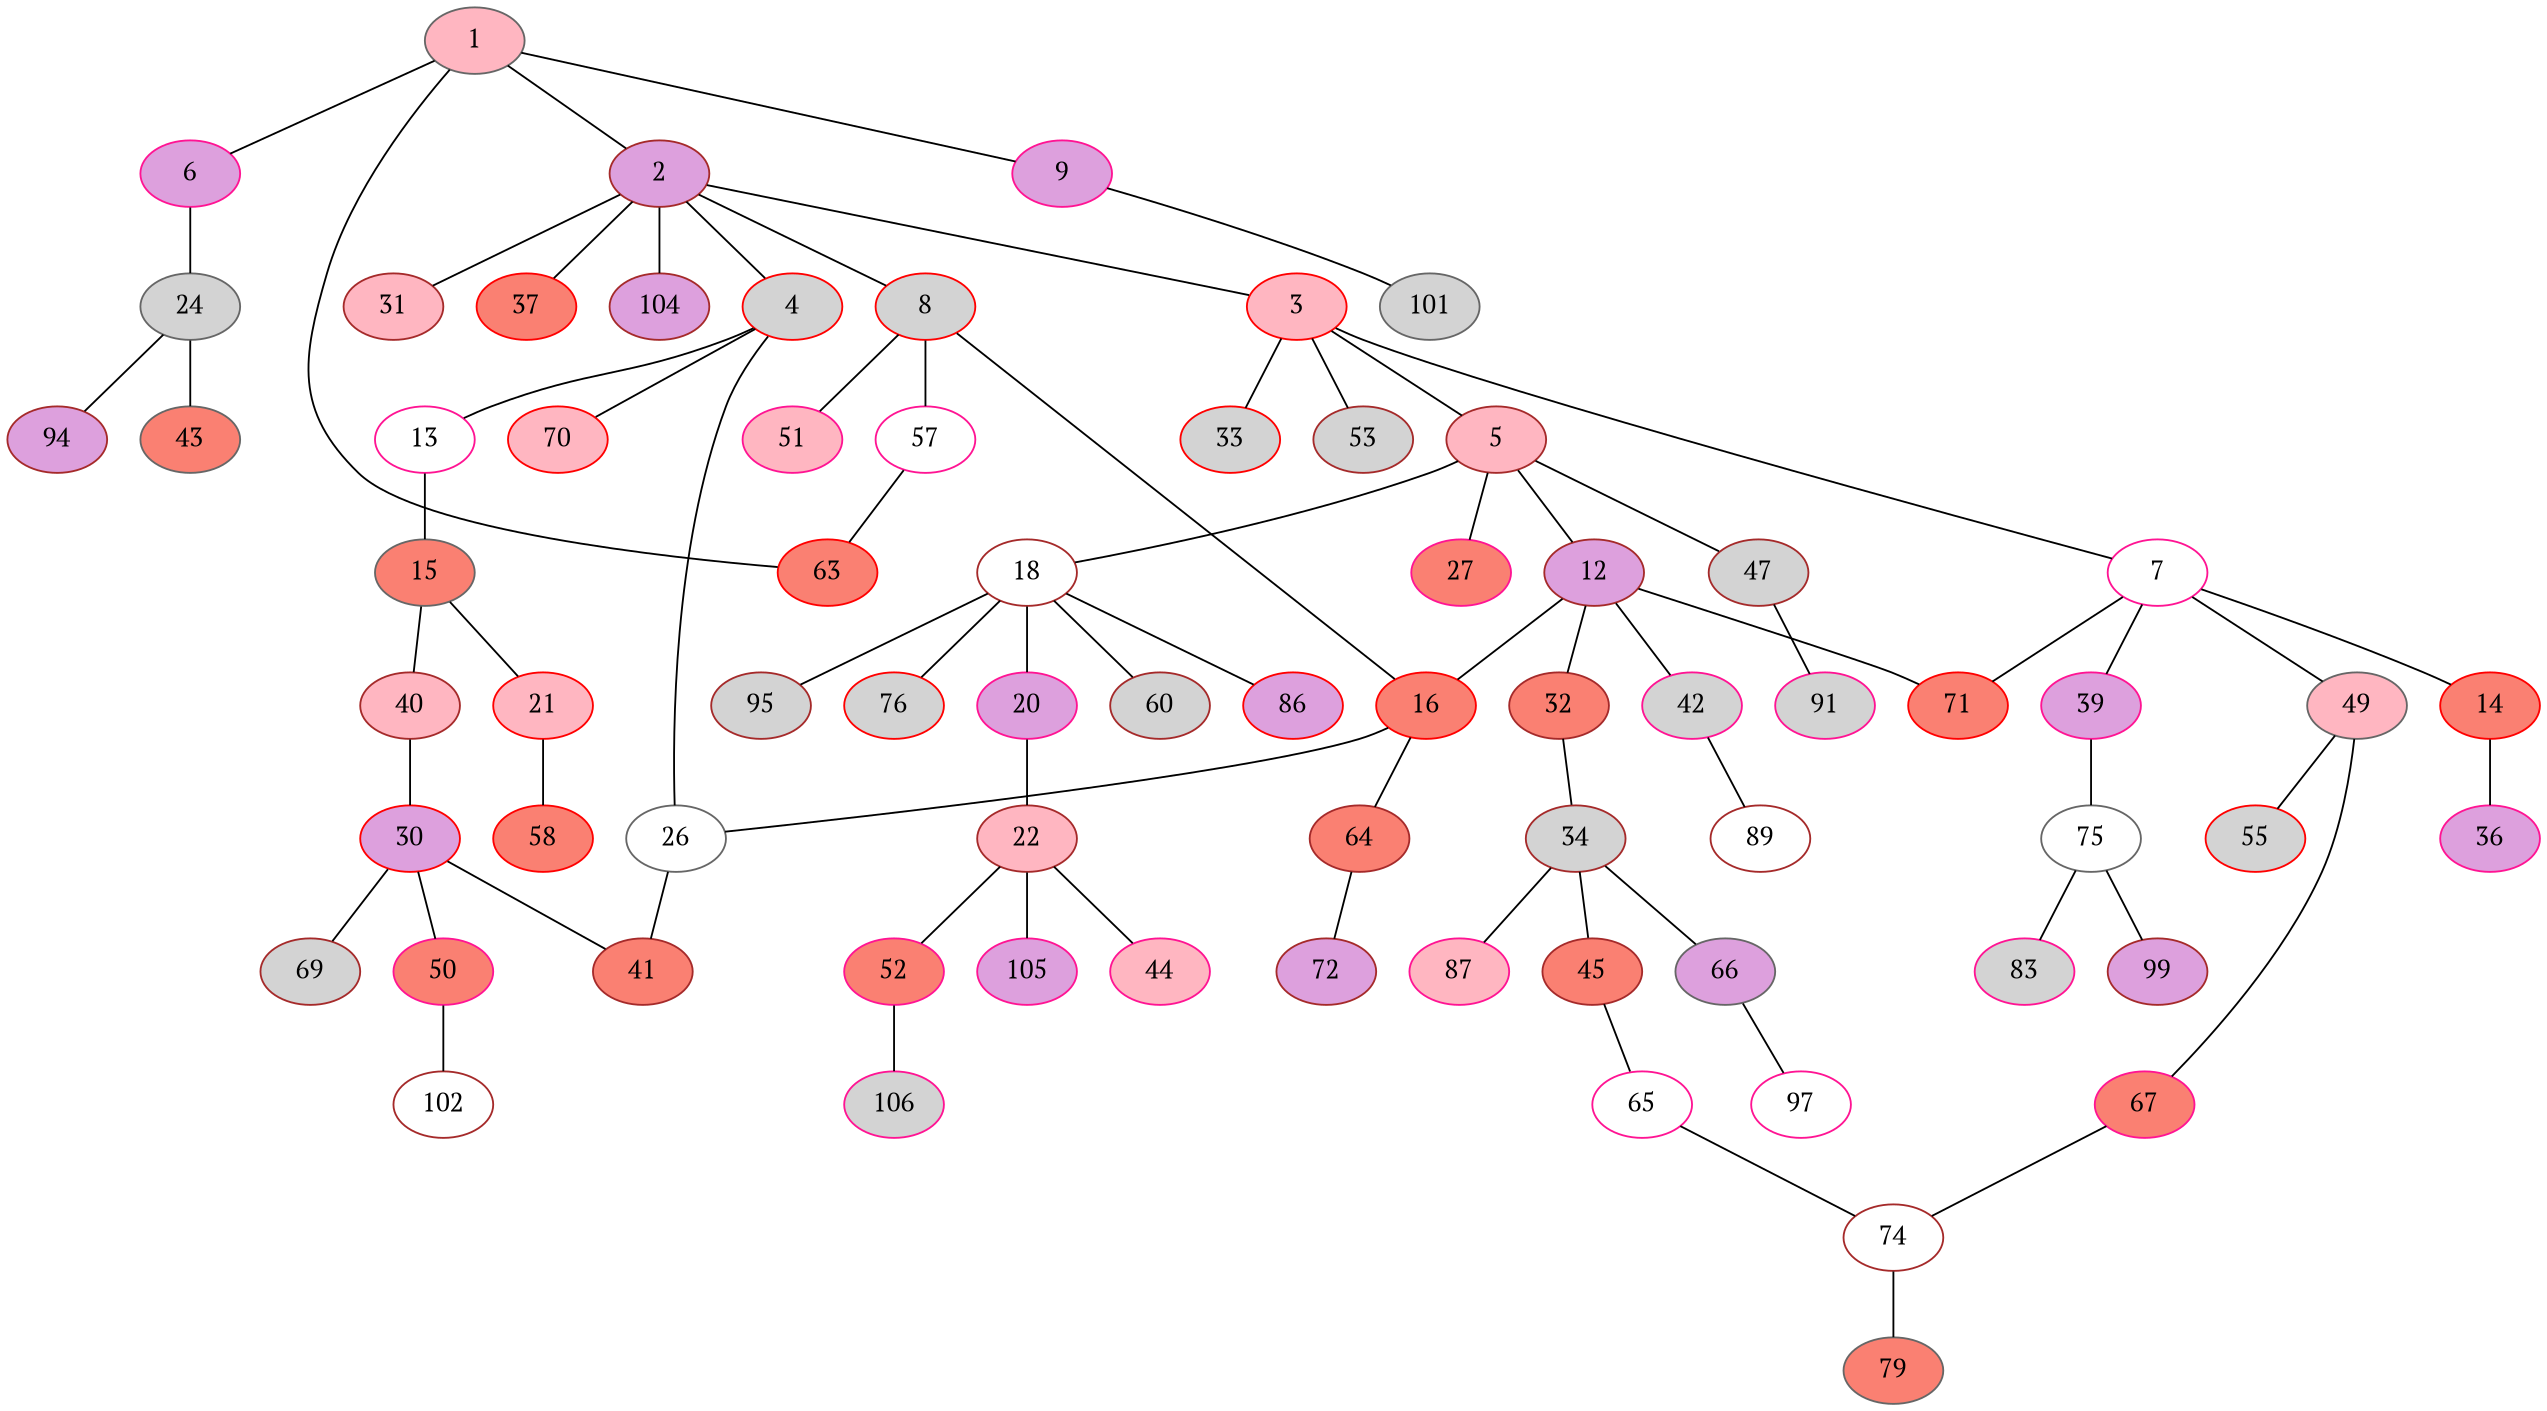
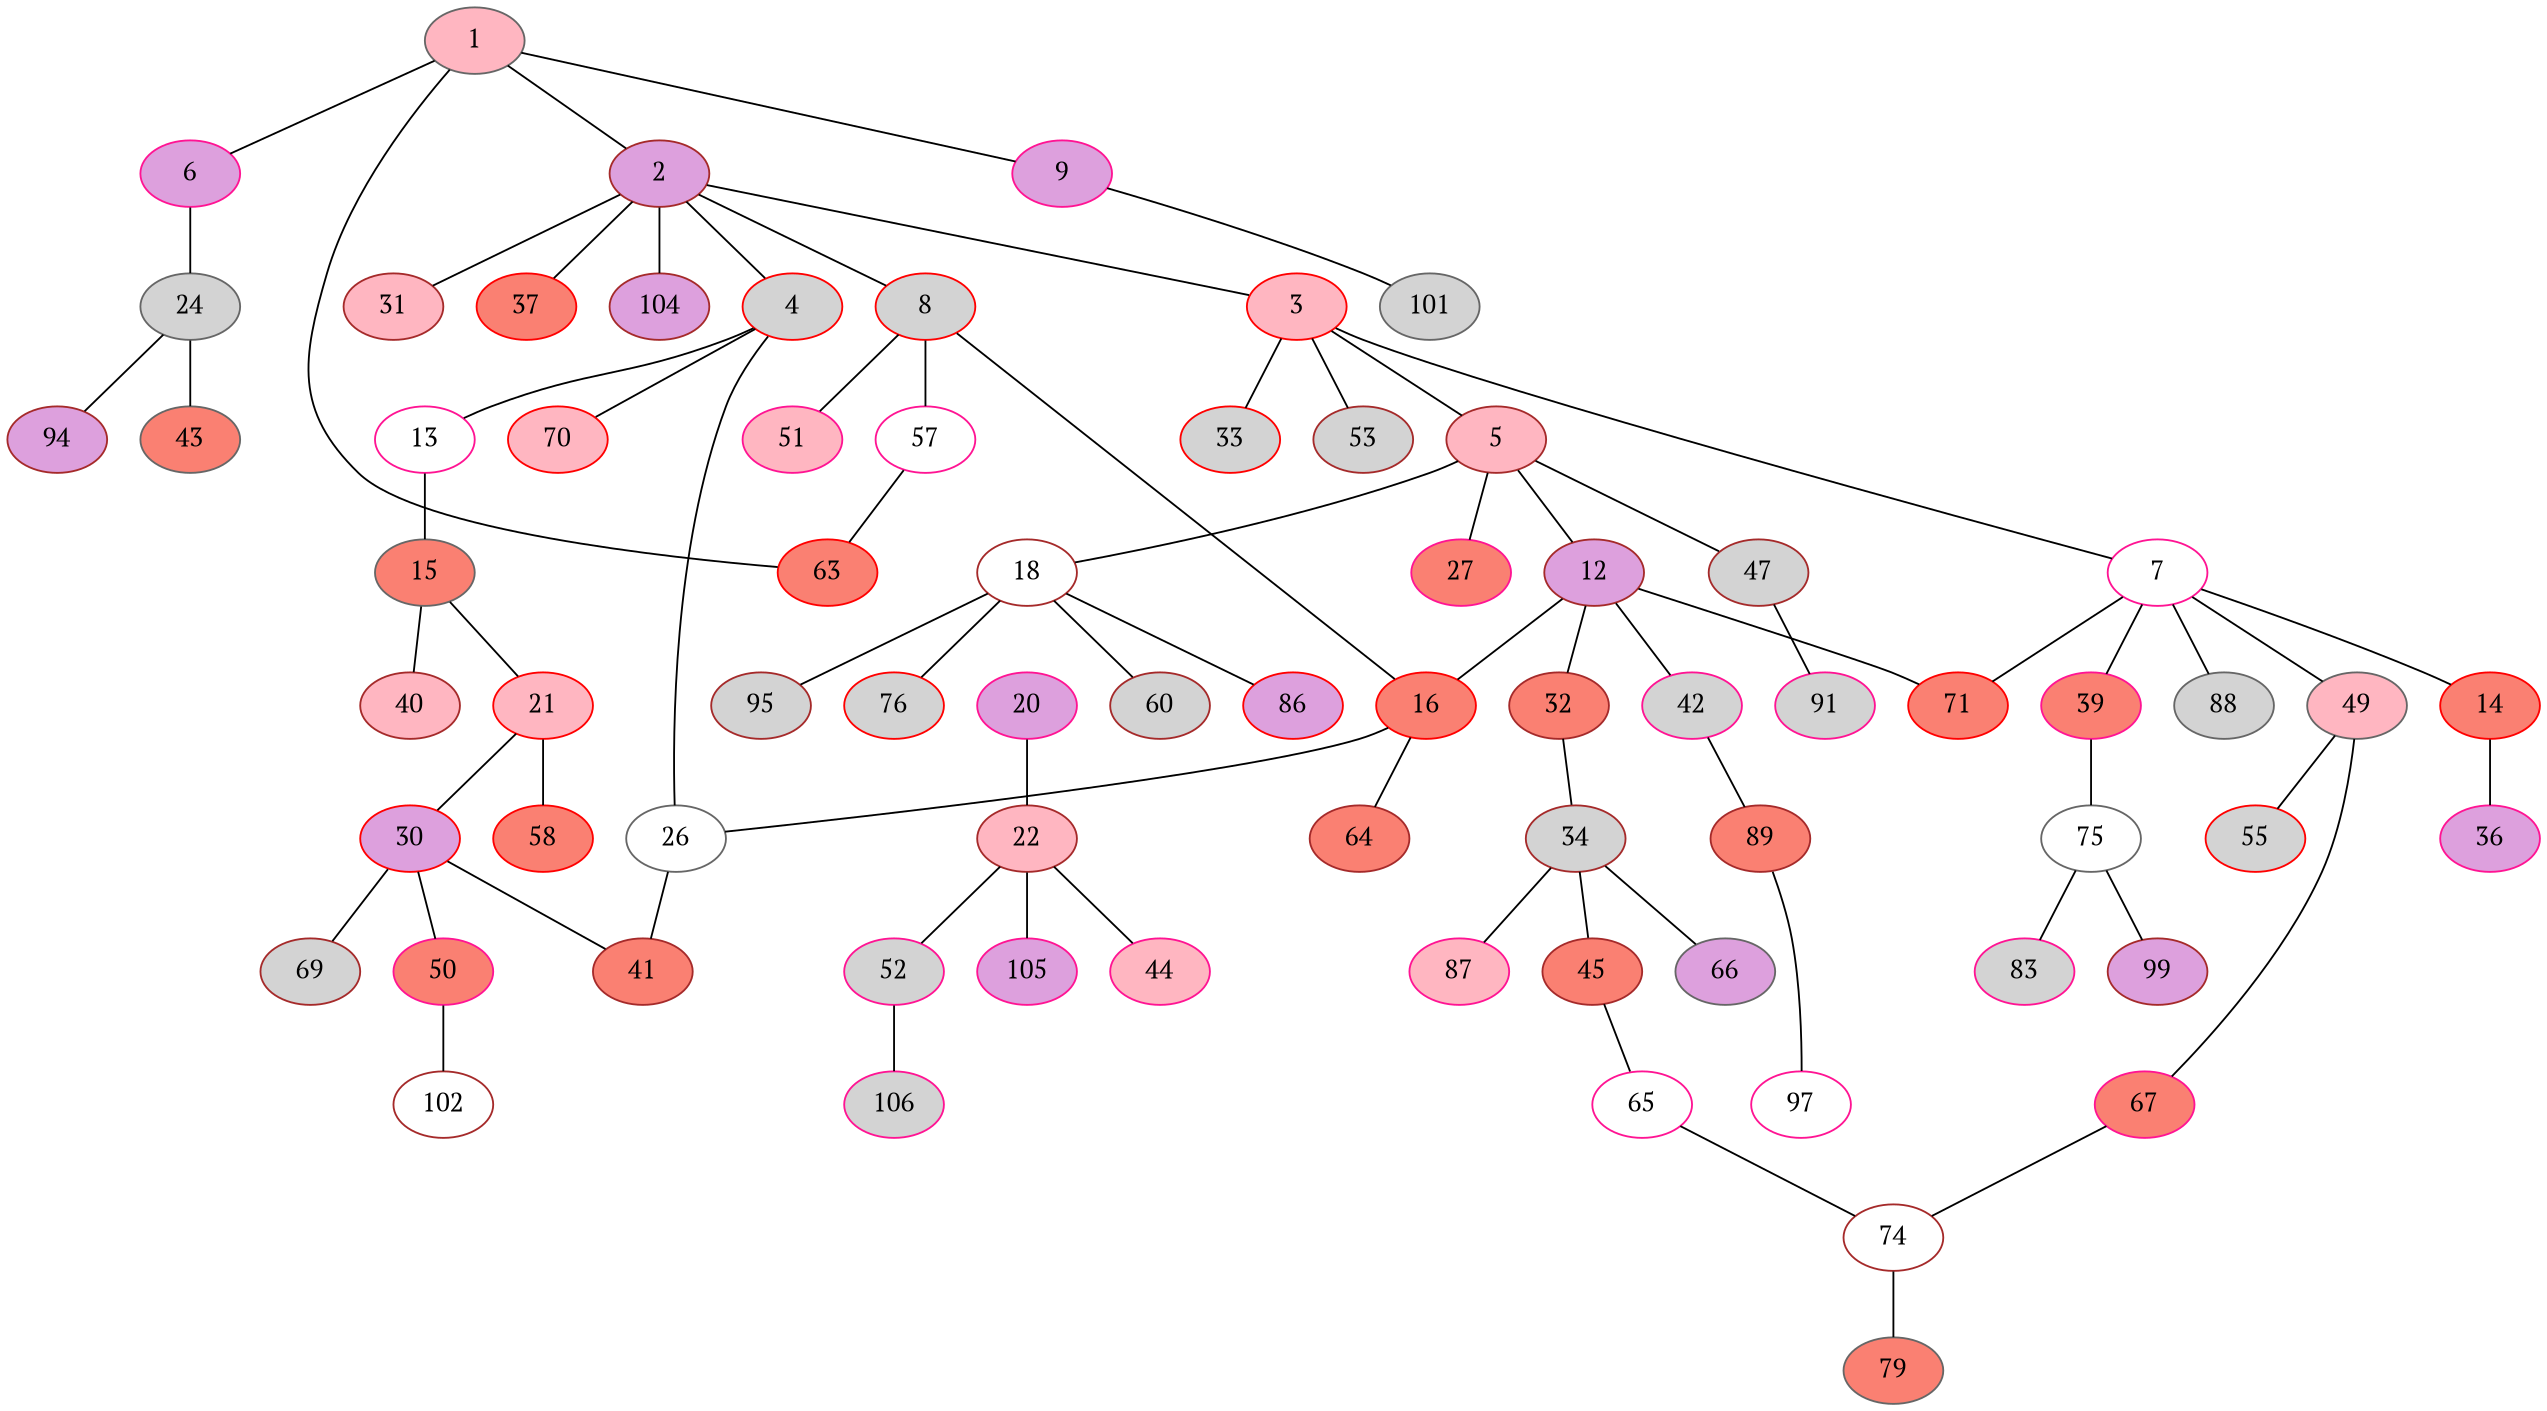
(1027, 639) -> none
(2091, 706) -> (2091, 706)
none -> (2224, 706)
(410, 772) -> (477, 772)
(1760, 839) -> (1760, 839)
(894, 972) -> (894, 972)
(1326, 972) -> none
(1763, 1038) -> (1796, 970)
